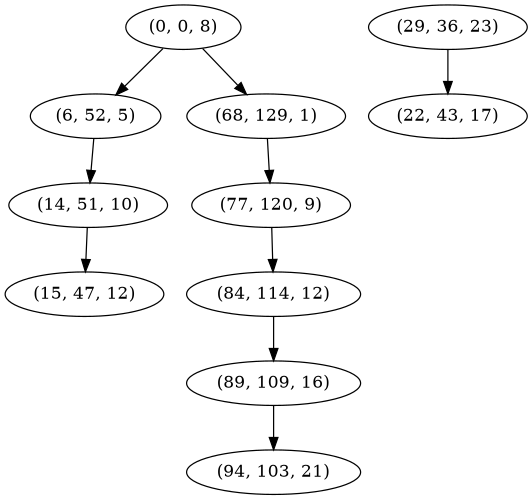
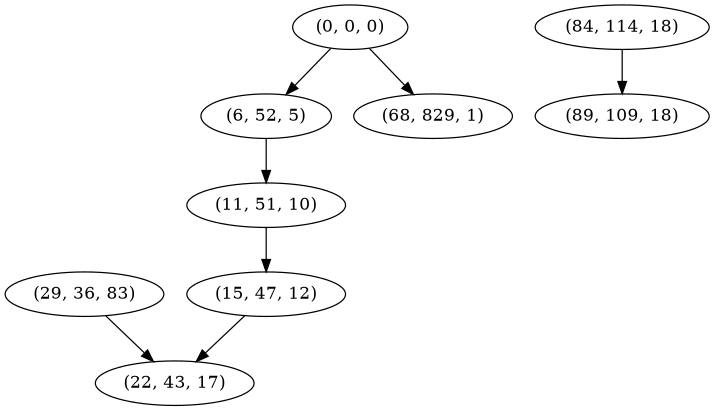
(183, 27) -> (350, 27)
(448, 27) -> (84, 294)
(266, 116) -> (433, 116)
(88, 205) -> (266, 205)
(271, 205) -> none
(274, 294) -> (622, 27)
none -> (225, 335)
(274, 383) -> (622, 116)
(274, 472) -> none
